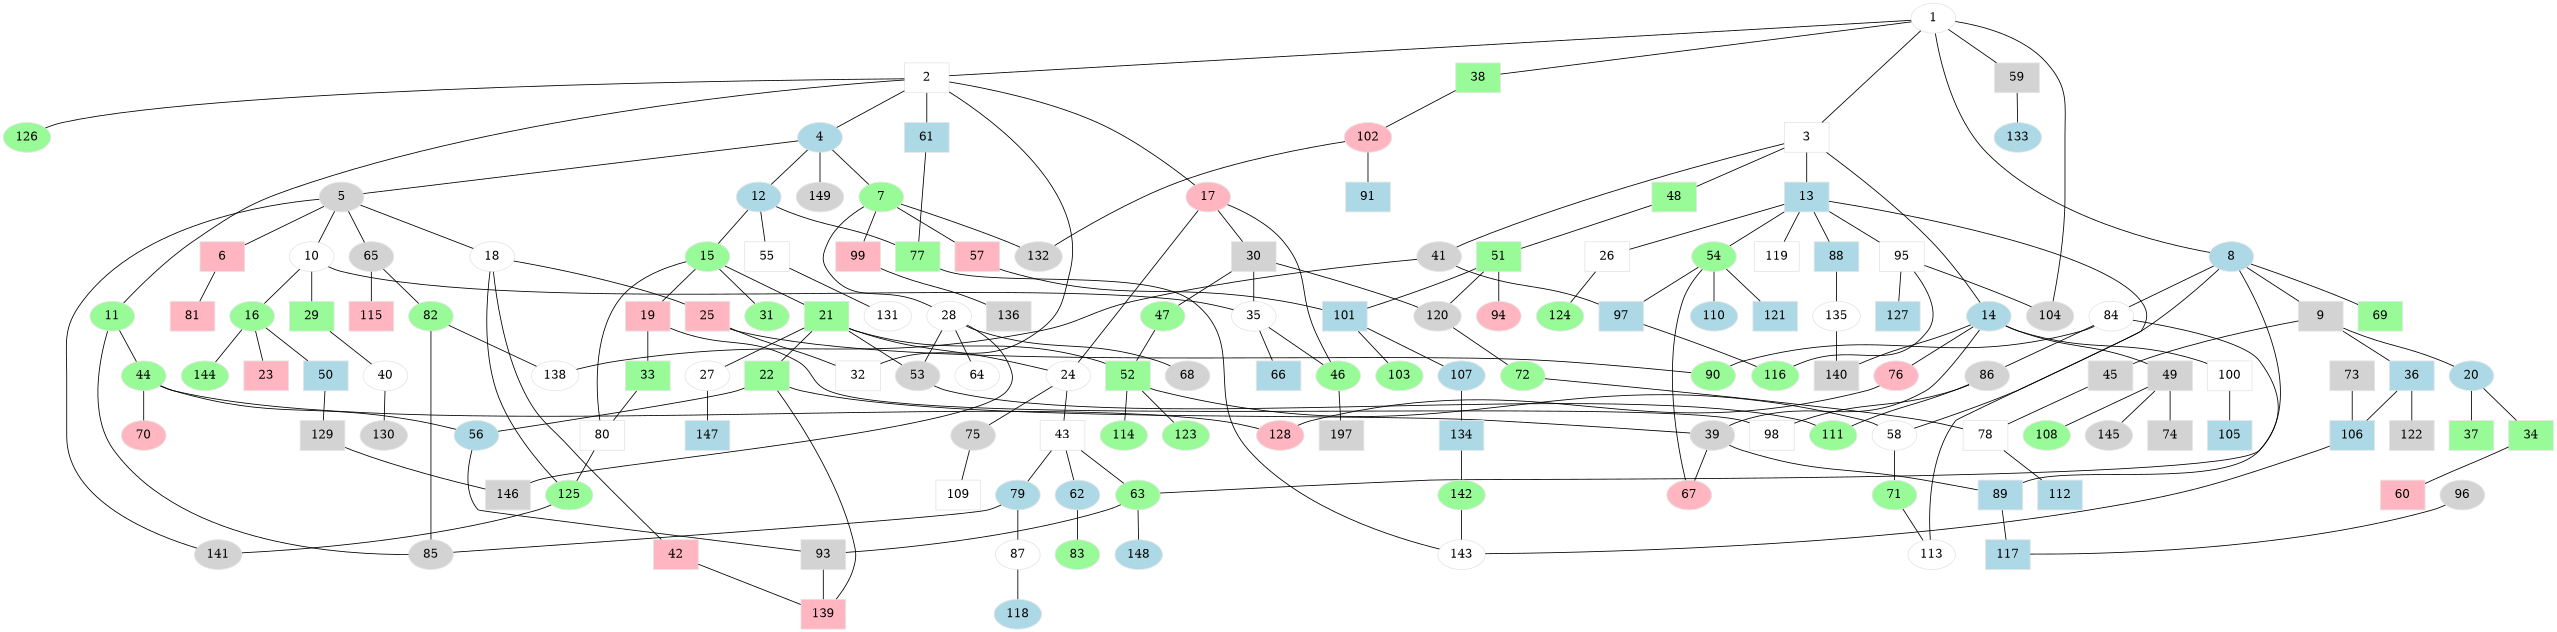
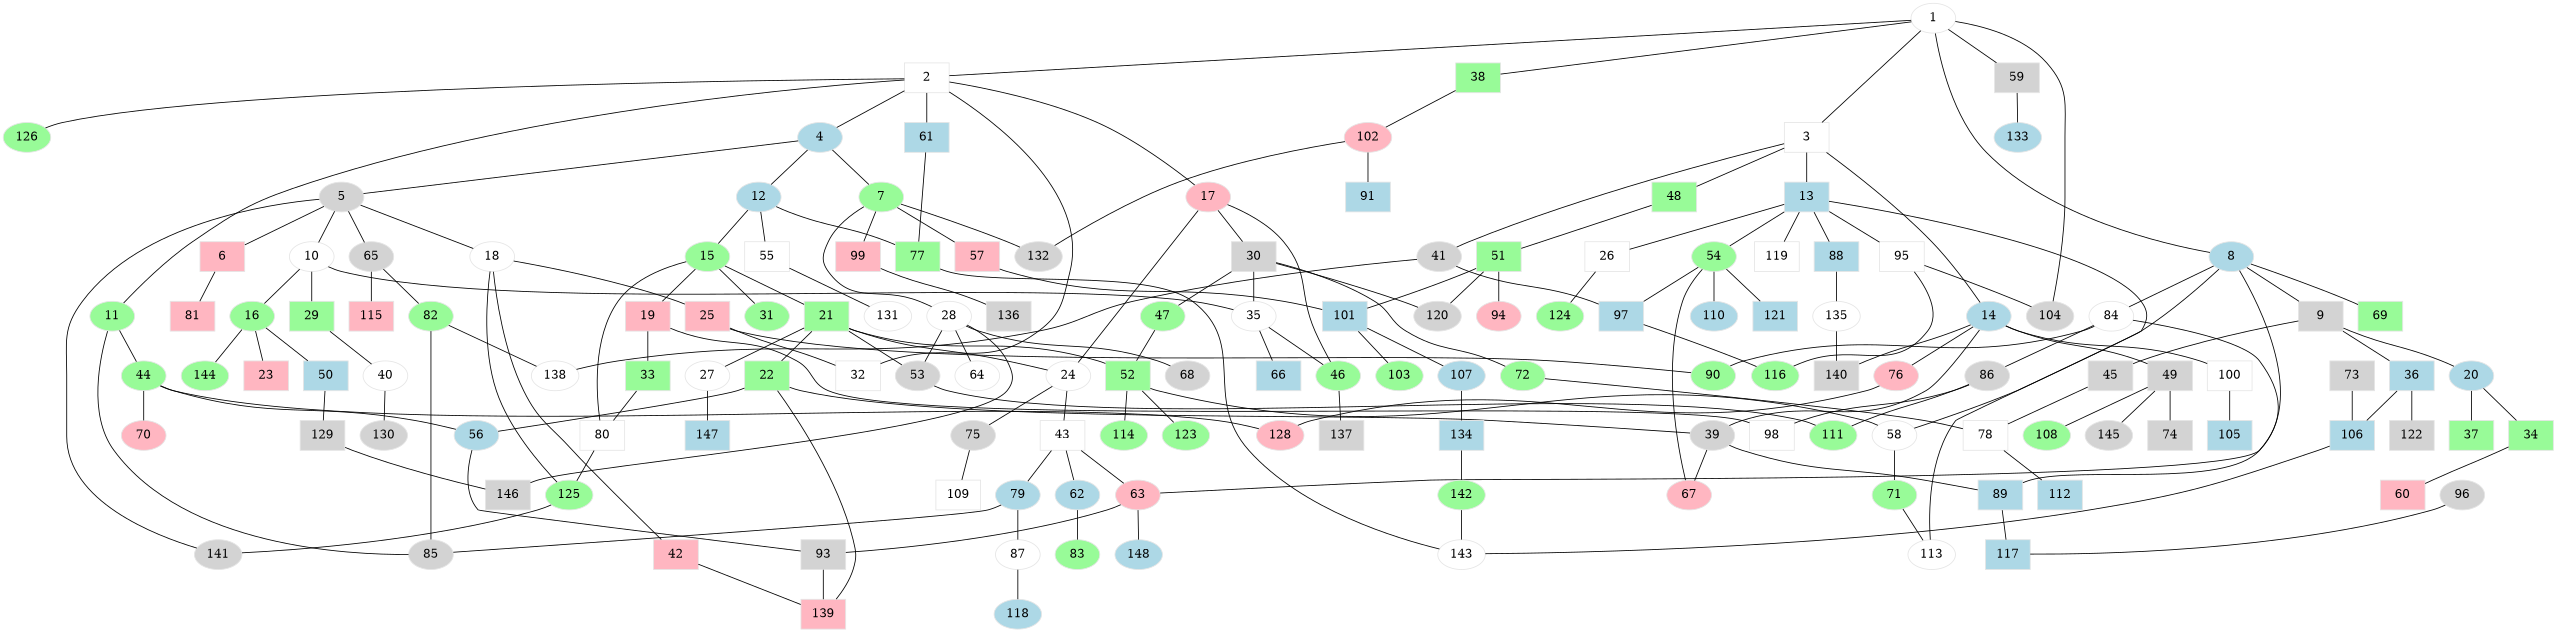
(820, 197) -> none
(1898, 316) -> none
(1480, 346) -> (1390, 316)
(1341, 435) -> (1341, 435)
(1138, 495) -> (1138, 495)
